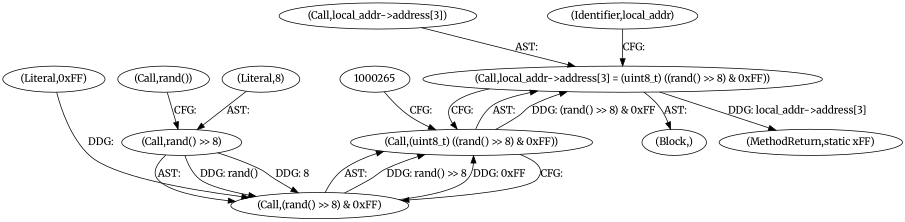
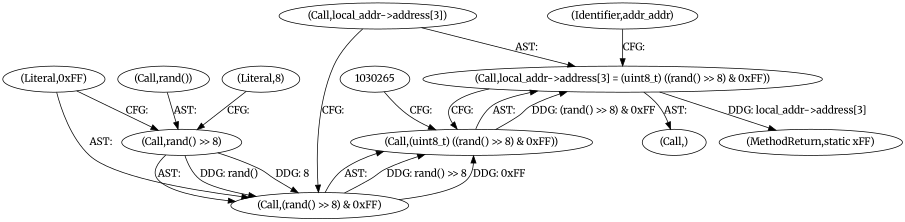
(623, 16) -> (623, 16)
(375, 79) -> (375, 79)
none -> (114, 109)
(186, 111) -> (186, 111)
(239, 111) -> (239, 111)
(102, 142) -> (102, 142)
(674, 142) -> (674, 142)
(492, 192) -> (323, 101)
